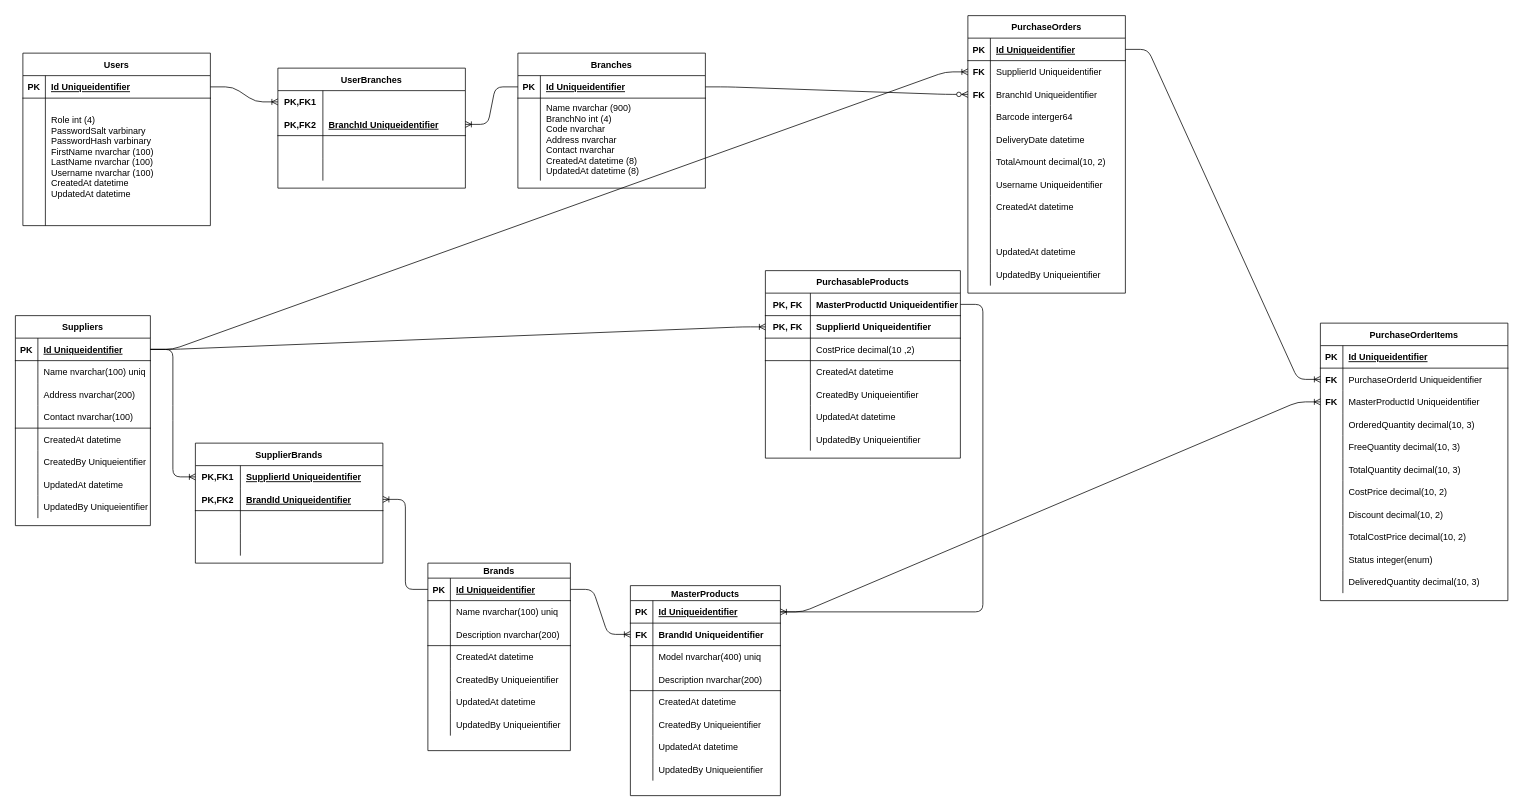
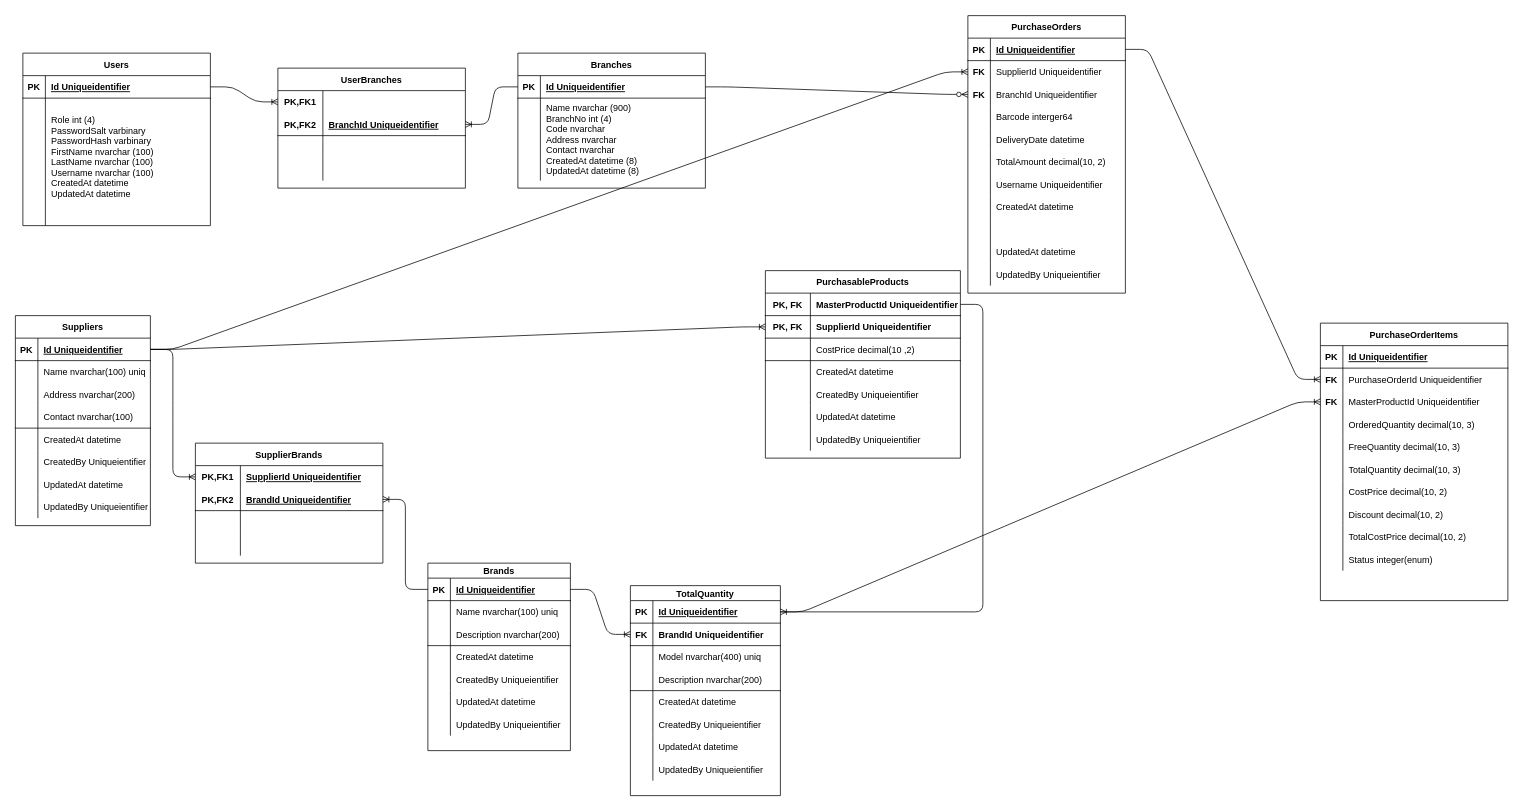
(1425, 582) -> none
(705, 593) -> (705, 593)
